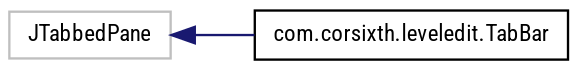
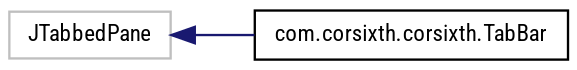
(411, 35) -> (411, 35)
